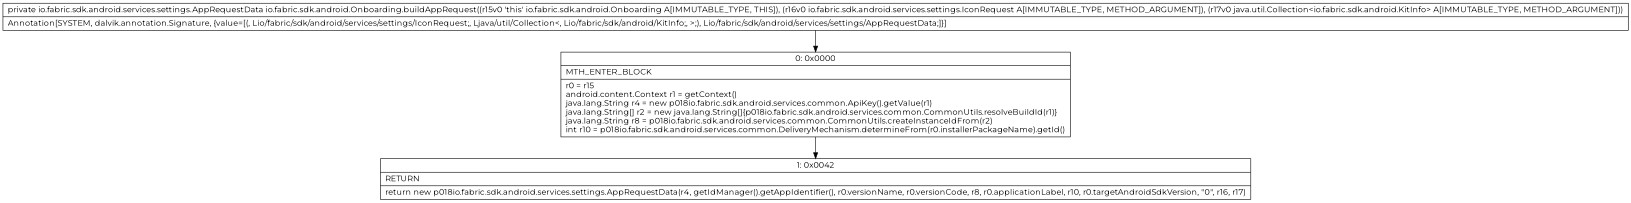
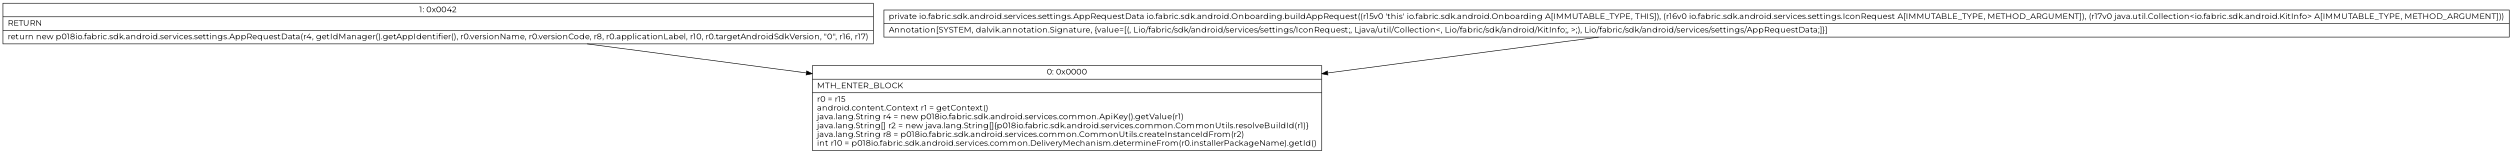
(816, 145) -> (697, 58)
